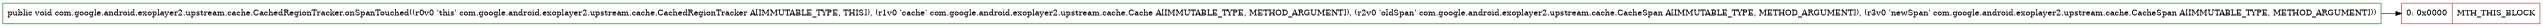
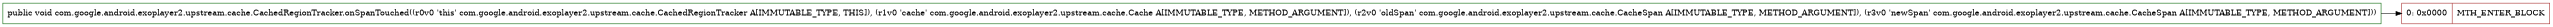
(2496, 13) -> (2501, 13)
